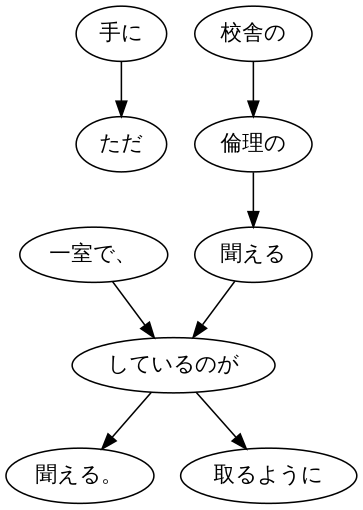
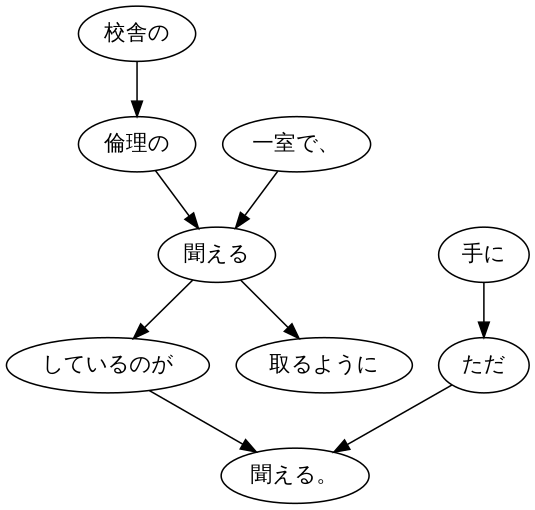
(129, 303) -> (261, 193)
(216, 415) -> (264, 304)
none -> (400, 415)
